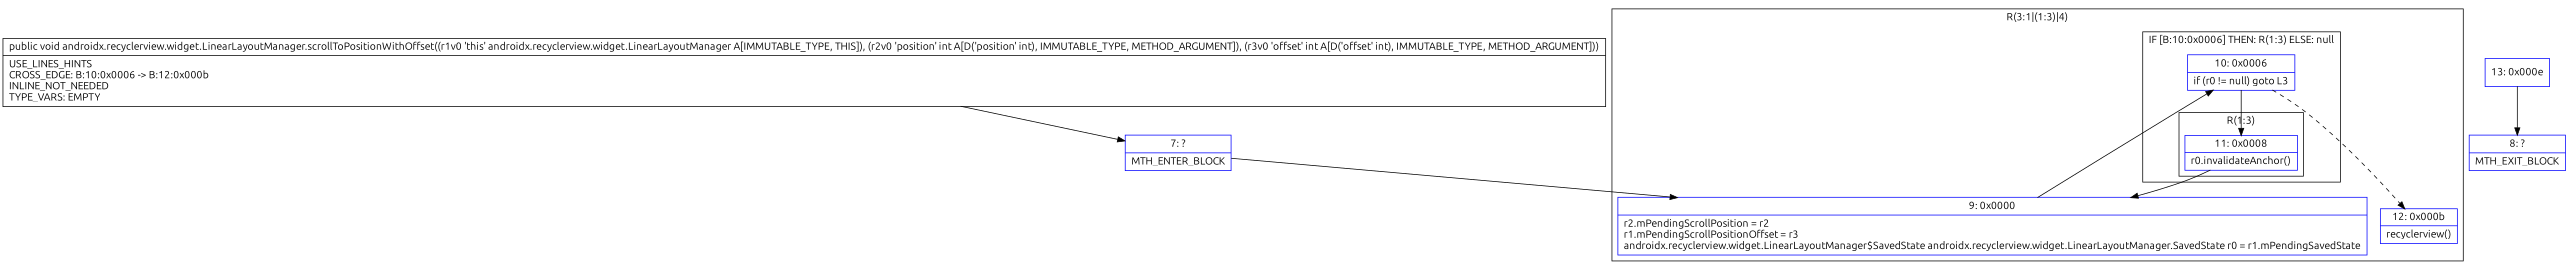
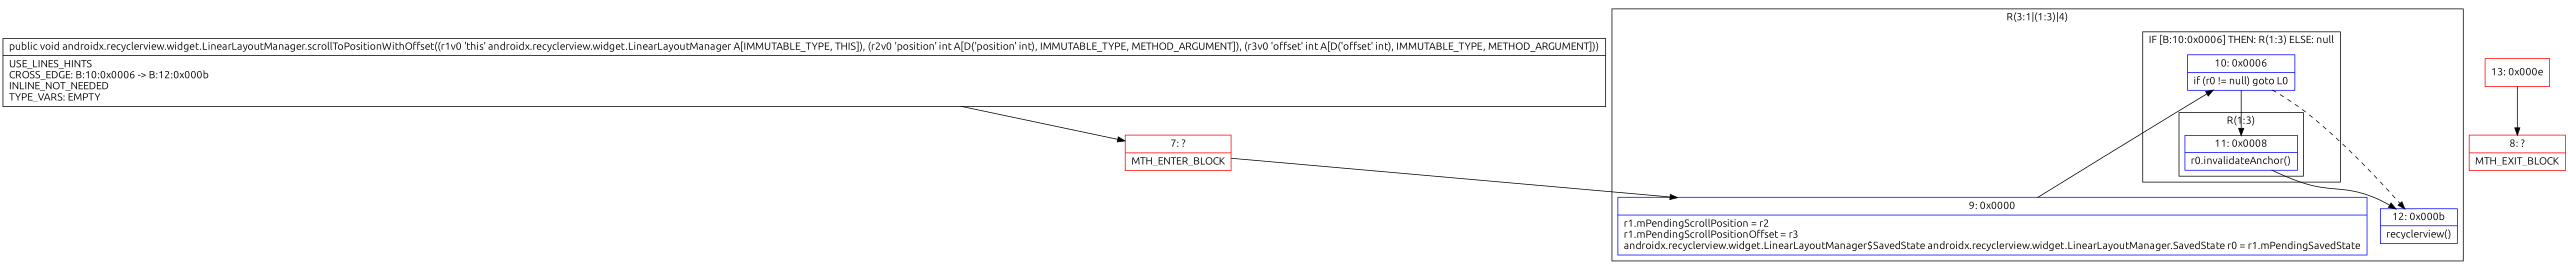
(2517, 73) -> (2517, 73)
(2241, 81) -> (2241, 81)
(1178, 153) -> (1178, 153)
(2517, 153) -> (2517, 153)
(2167, 187) -> (2331, 188)
(1697, 224) -> (1697, 224)
